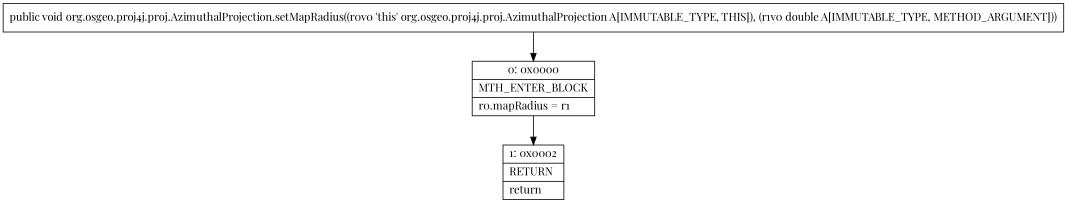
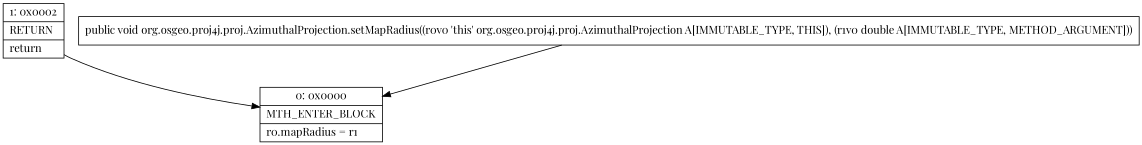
(533, 126) -> (156, 87)
